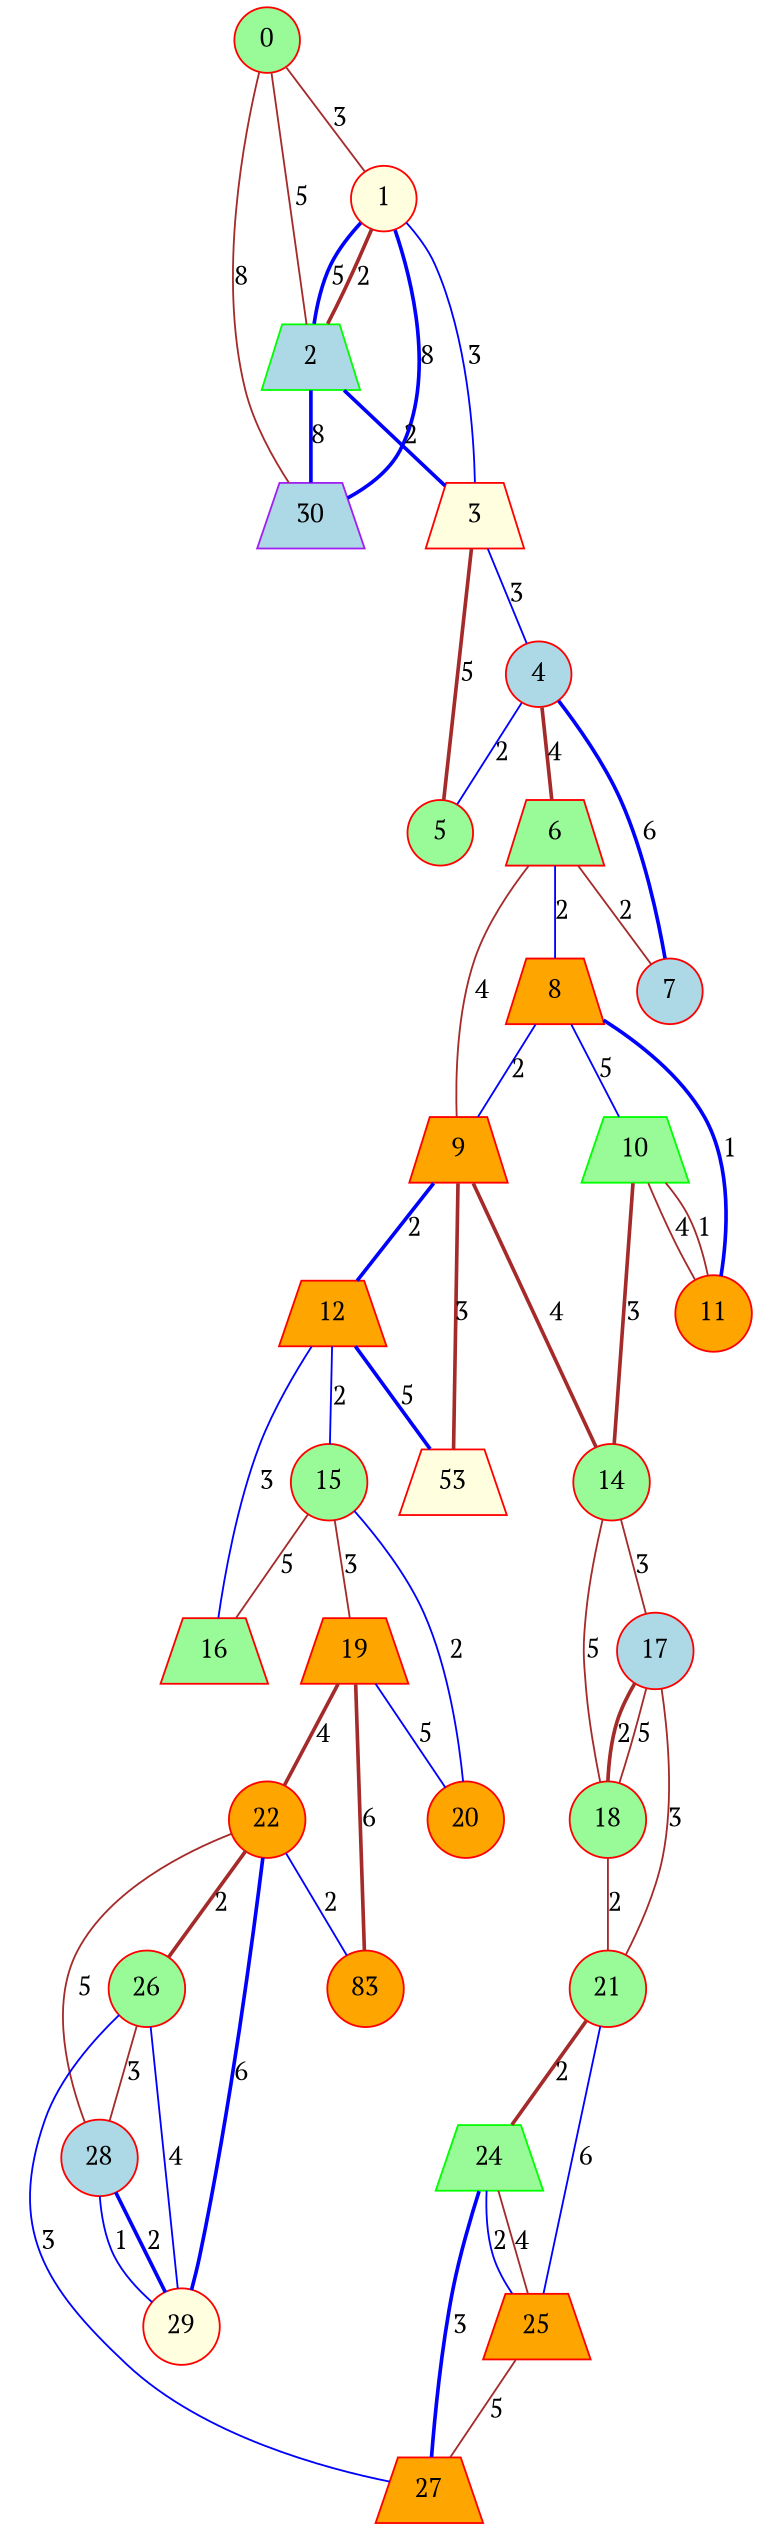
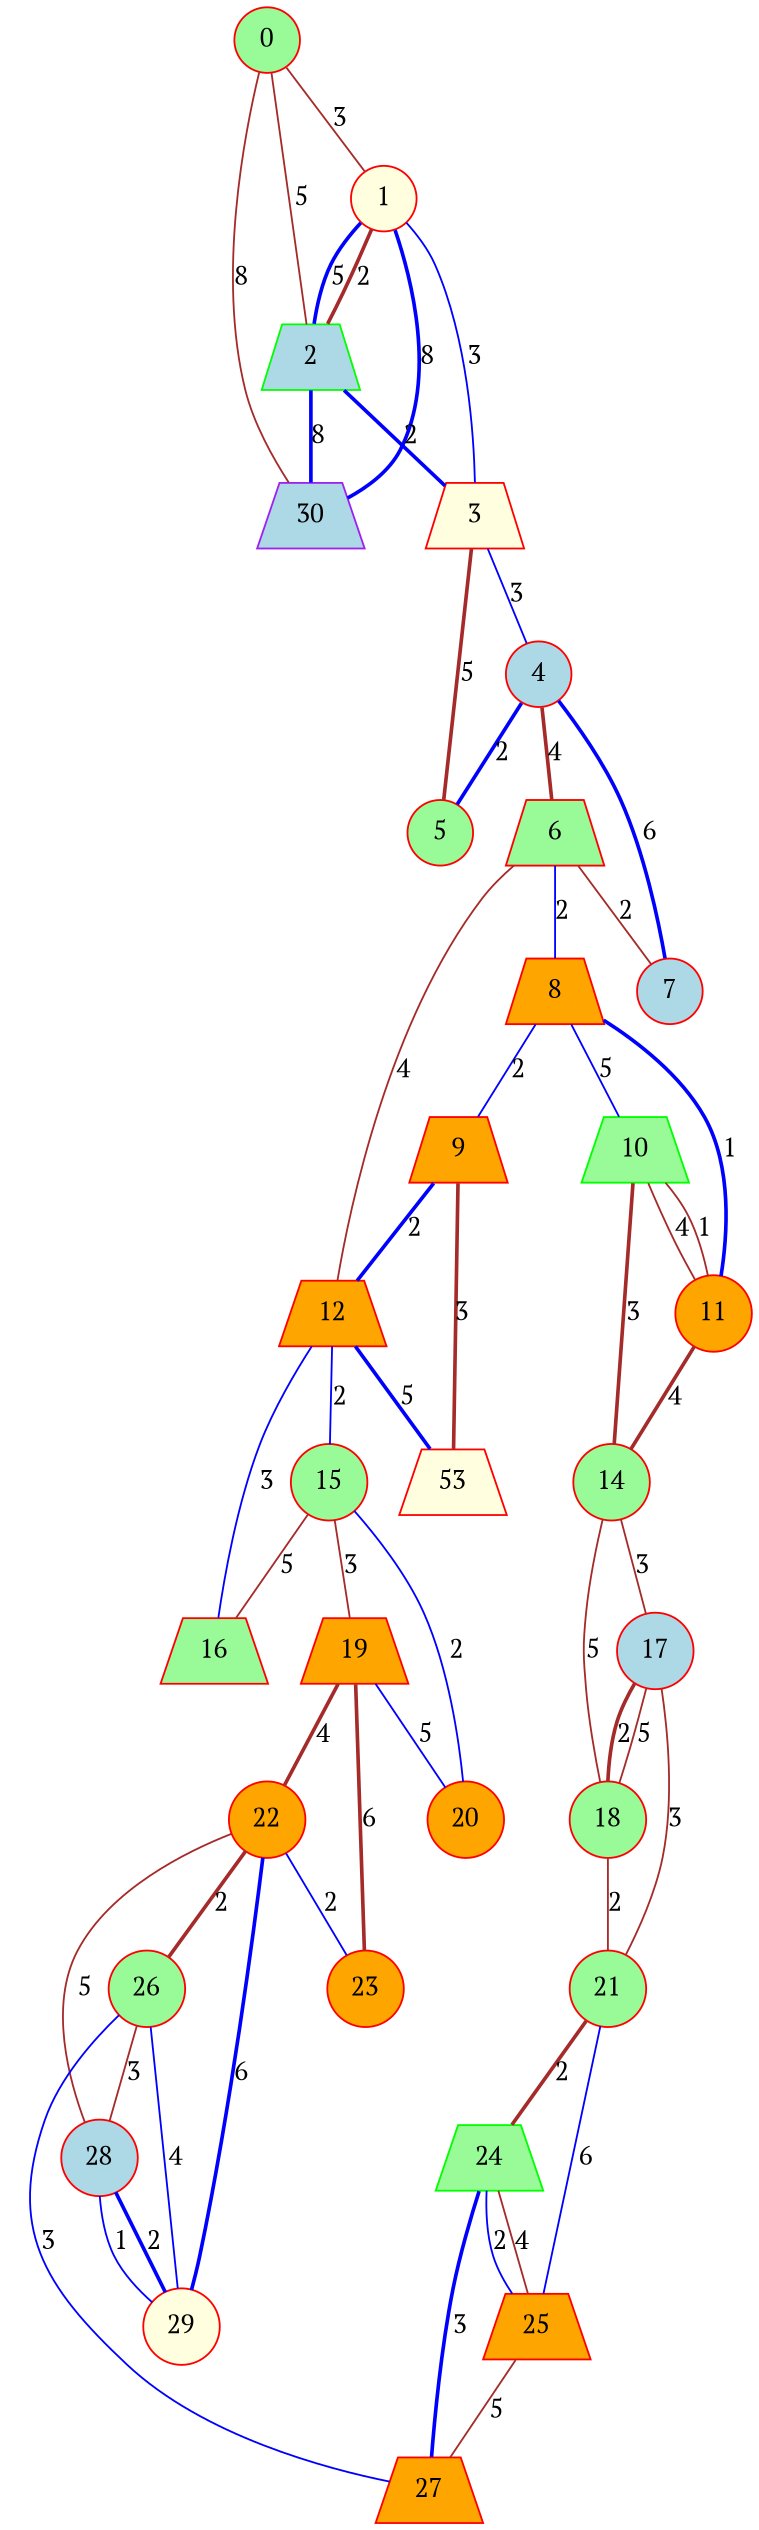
(489, 754) -> (489, 754)
(468, 984) -> (396, 1060)
(535, 1315) -> (663, 1398)
(366, 1989) -> (366, 1989)
